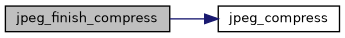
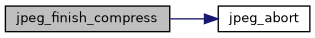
(279, 19) -> (264, 19)
